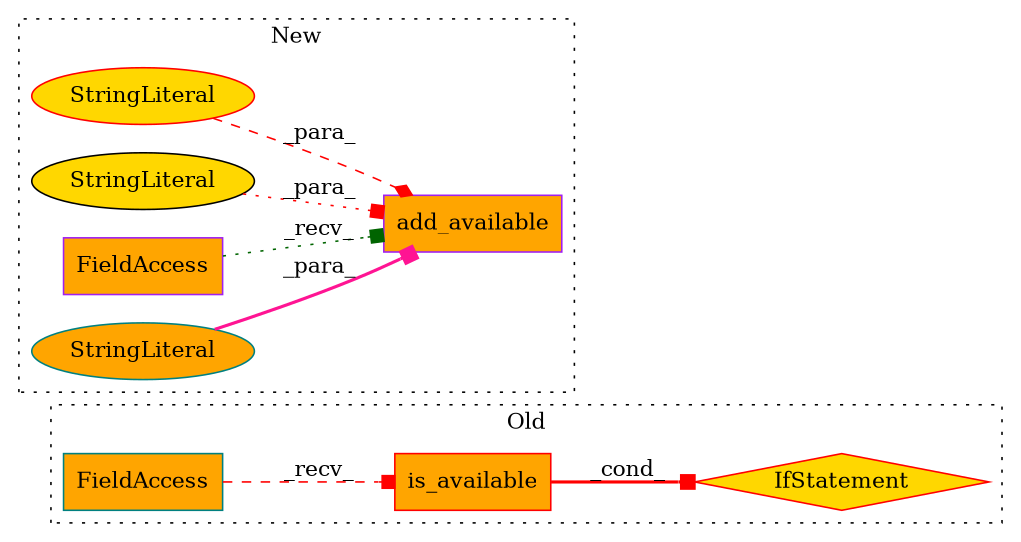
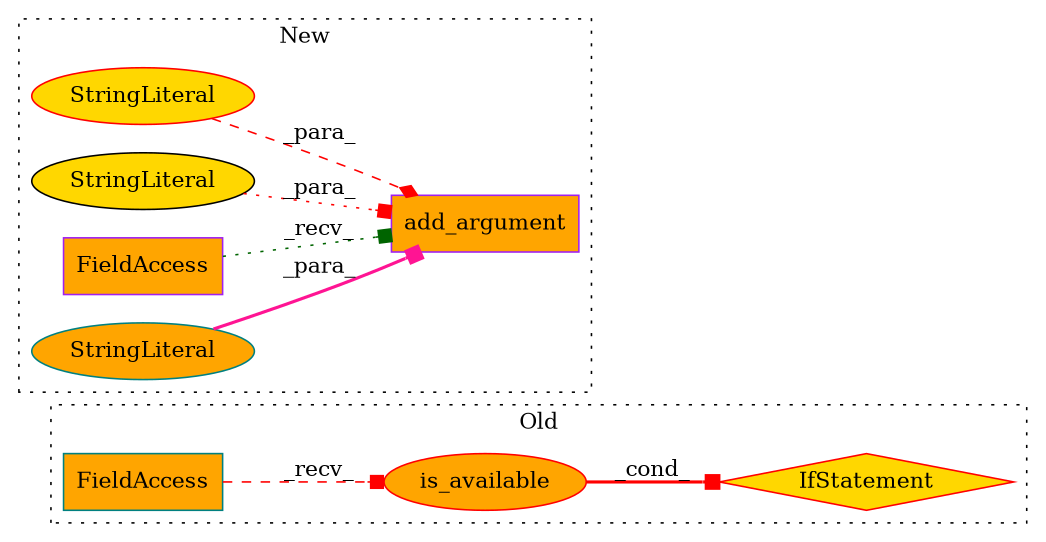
(473, 224) -> (485, 224)
(473, 482) -> (485, 482)
